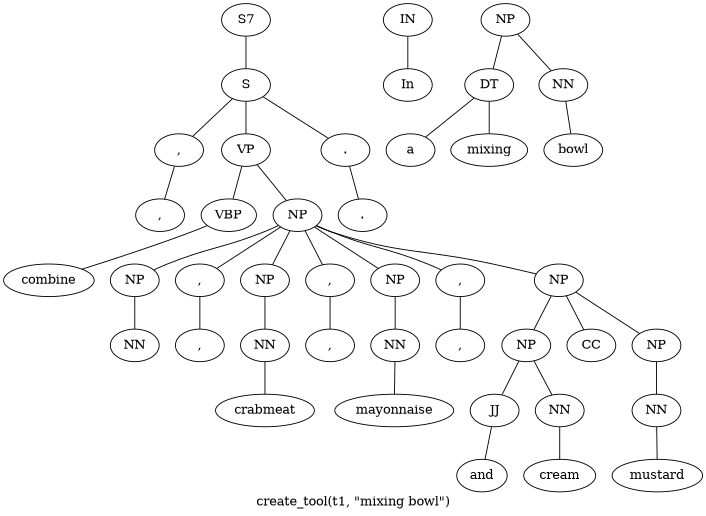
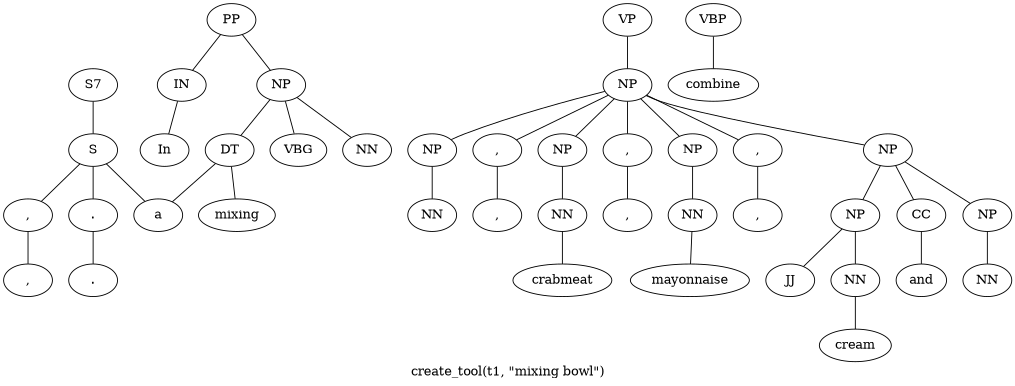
none -> (231, 20)
(246, 118) -> (126, 183)
none -> (298, 150)
(573, 150) -> none
(237, 182) -> none
(488, 443) -> (921, 248)
(657, 476) -> none
